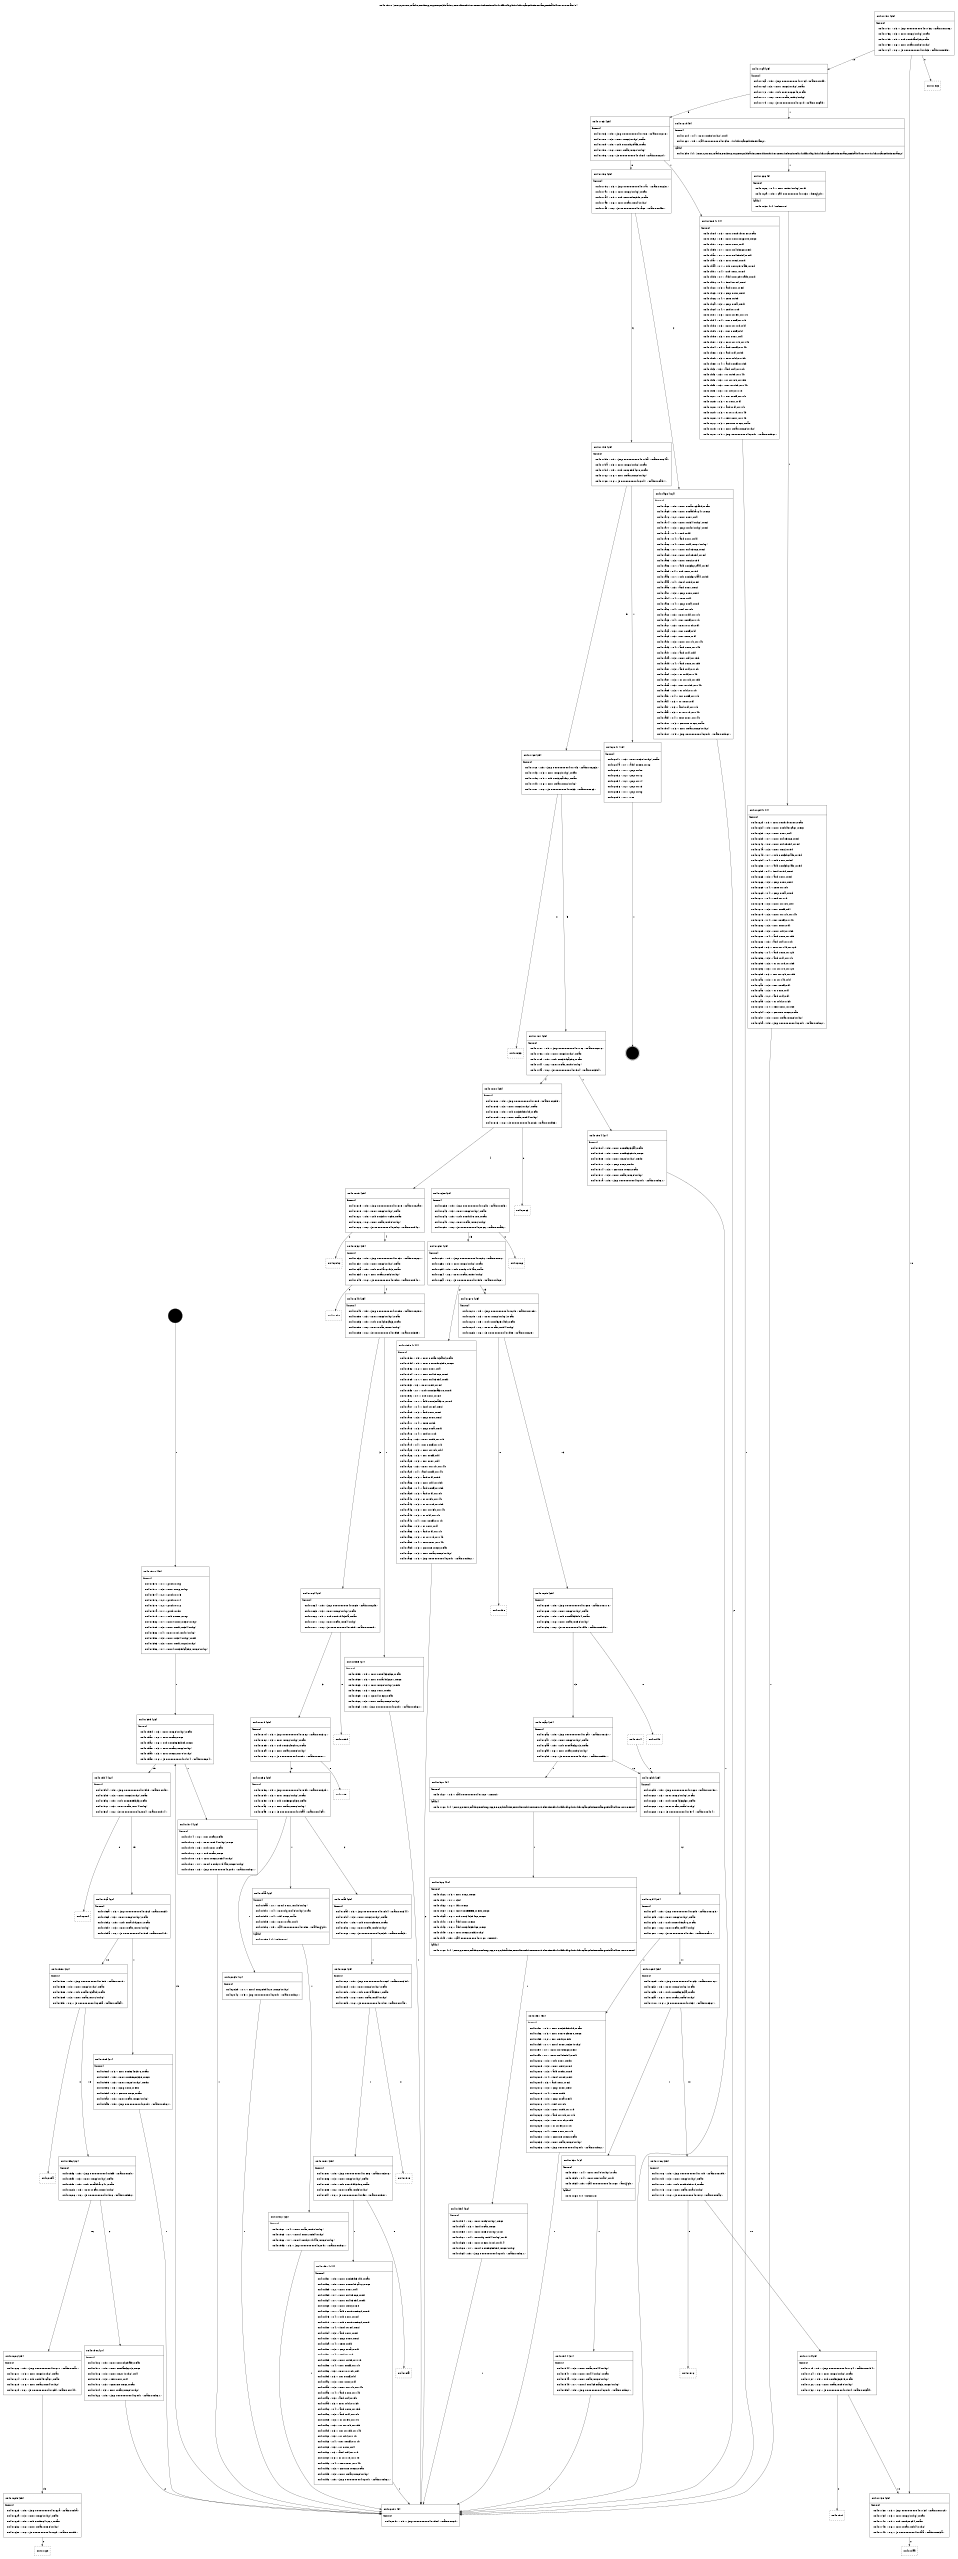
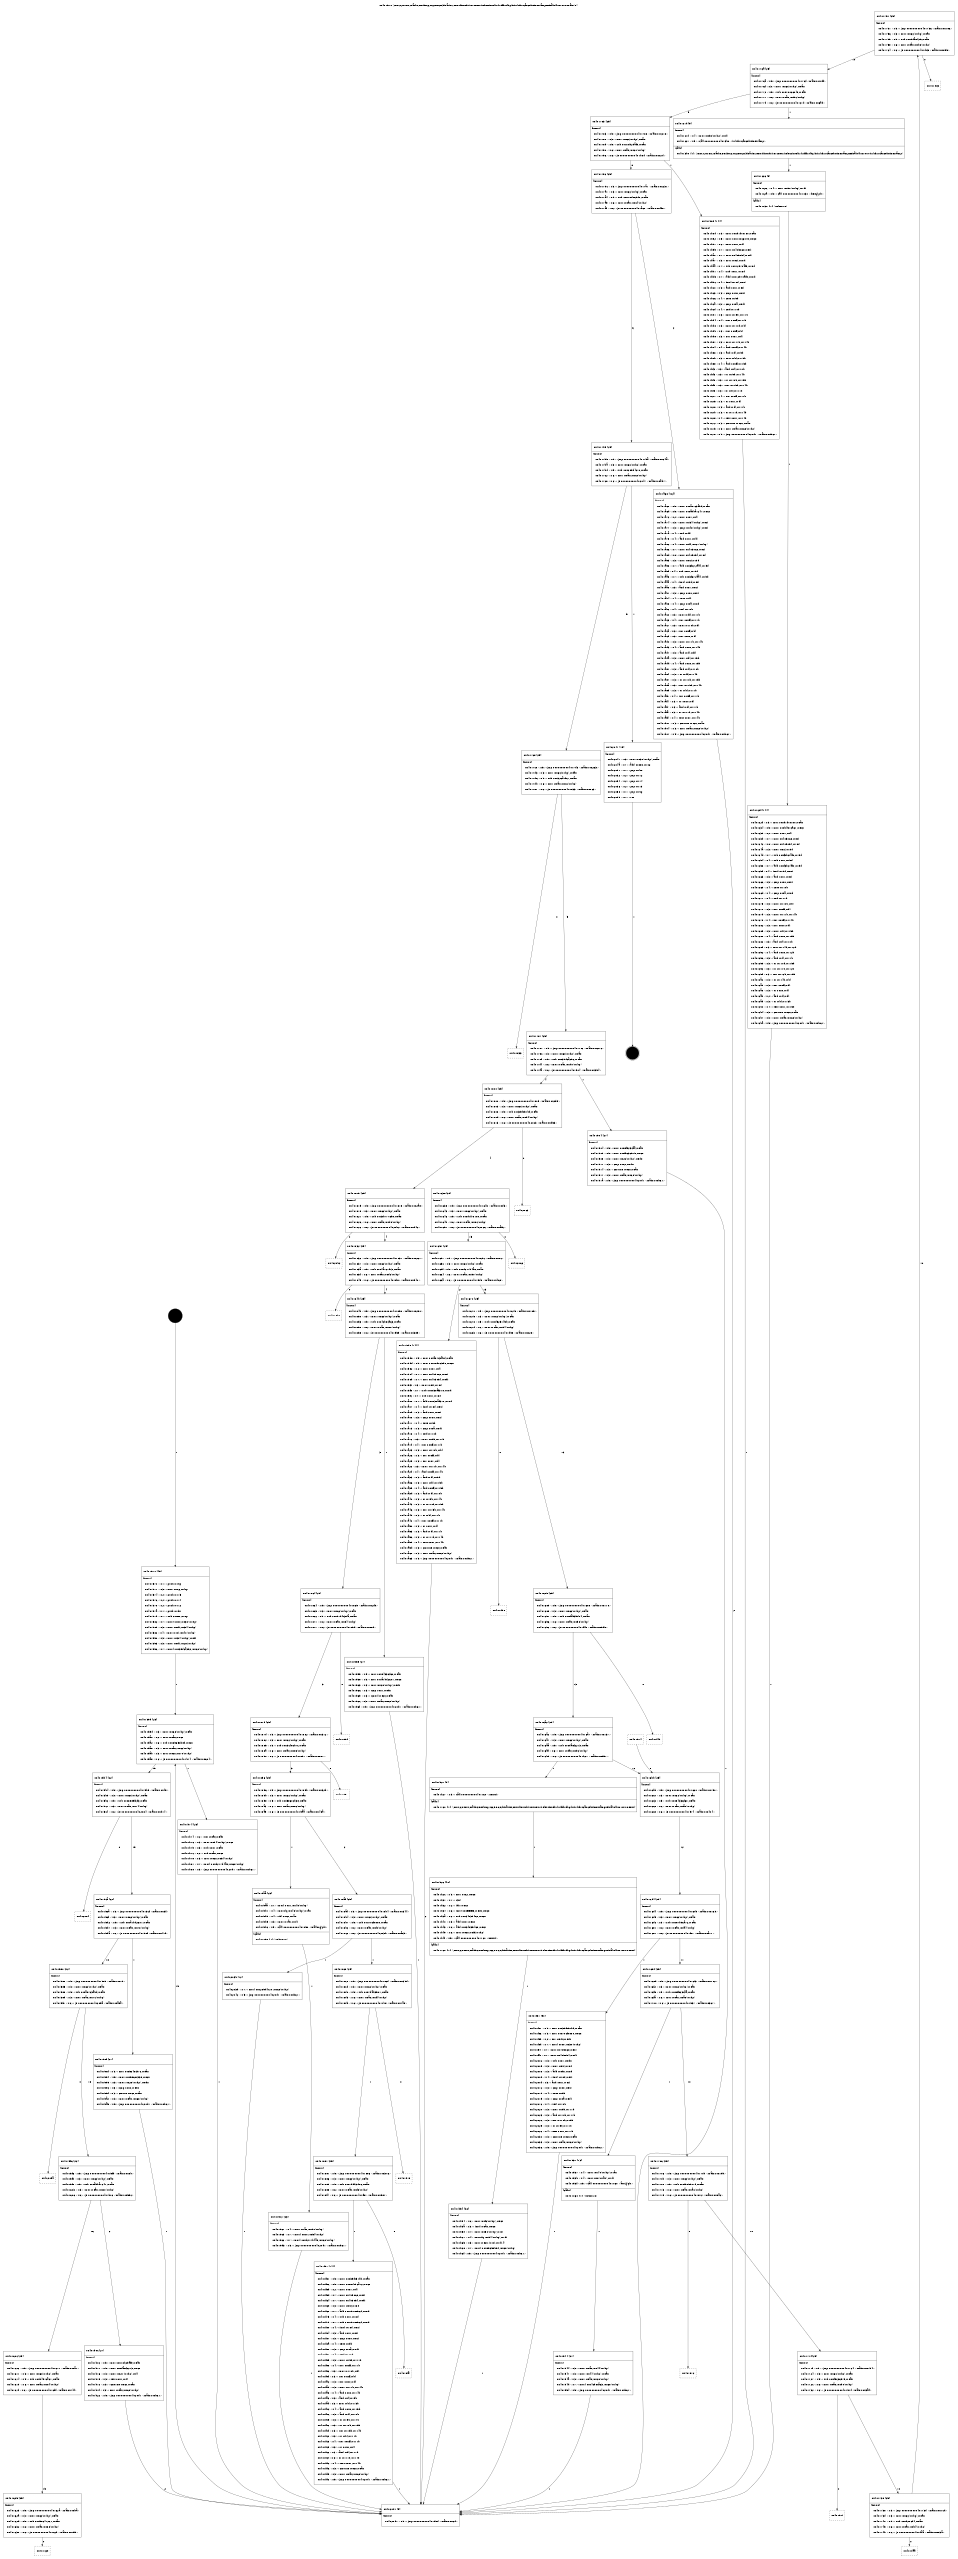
(909, 1273) -> (920, 1275)
(243, 1887) -> (323, 1959)
